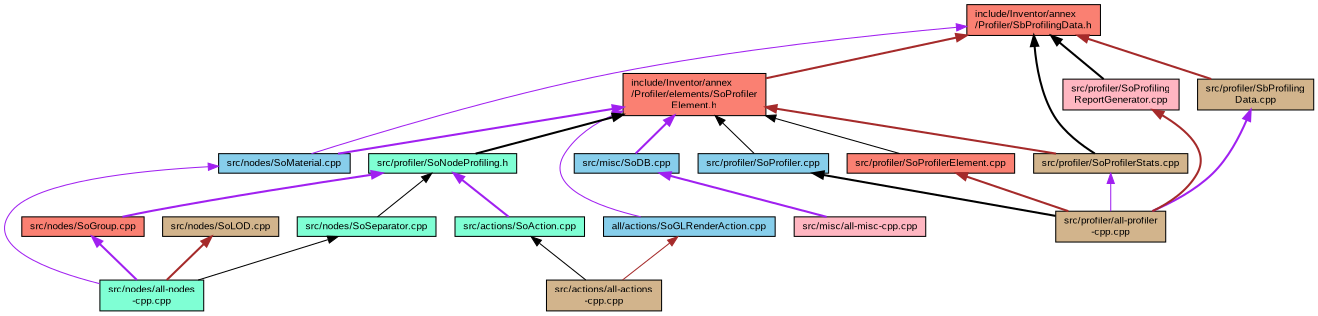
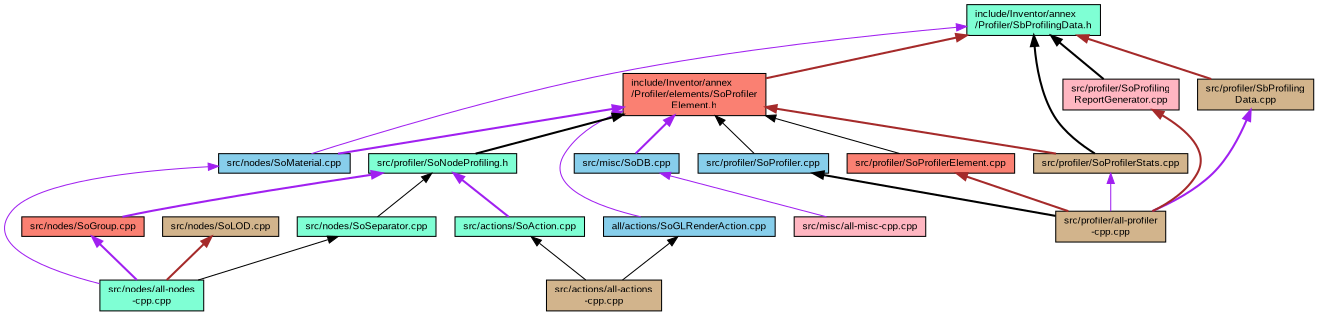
(1034, 20) -> (1034, 20)
(748, 196) -> (748, 196)
(646, 262) -> (646, 262)
